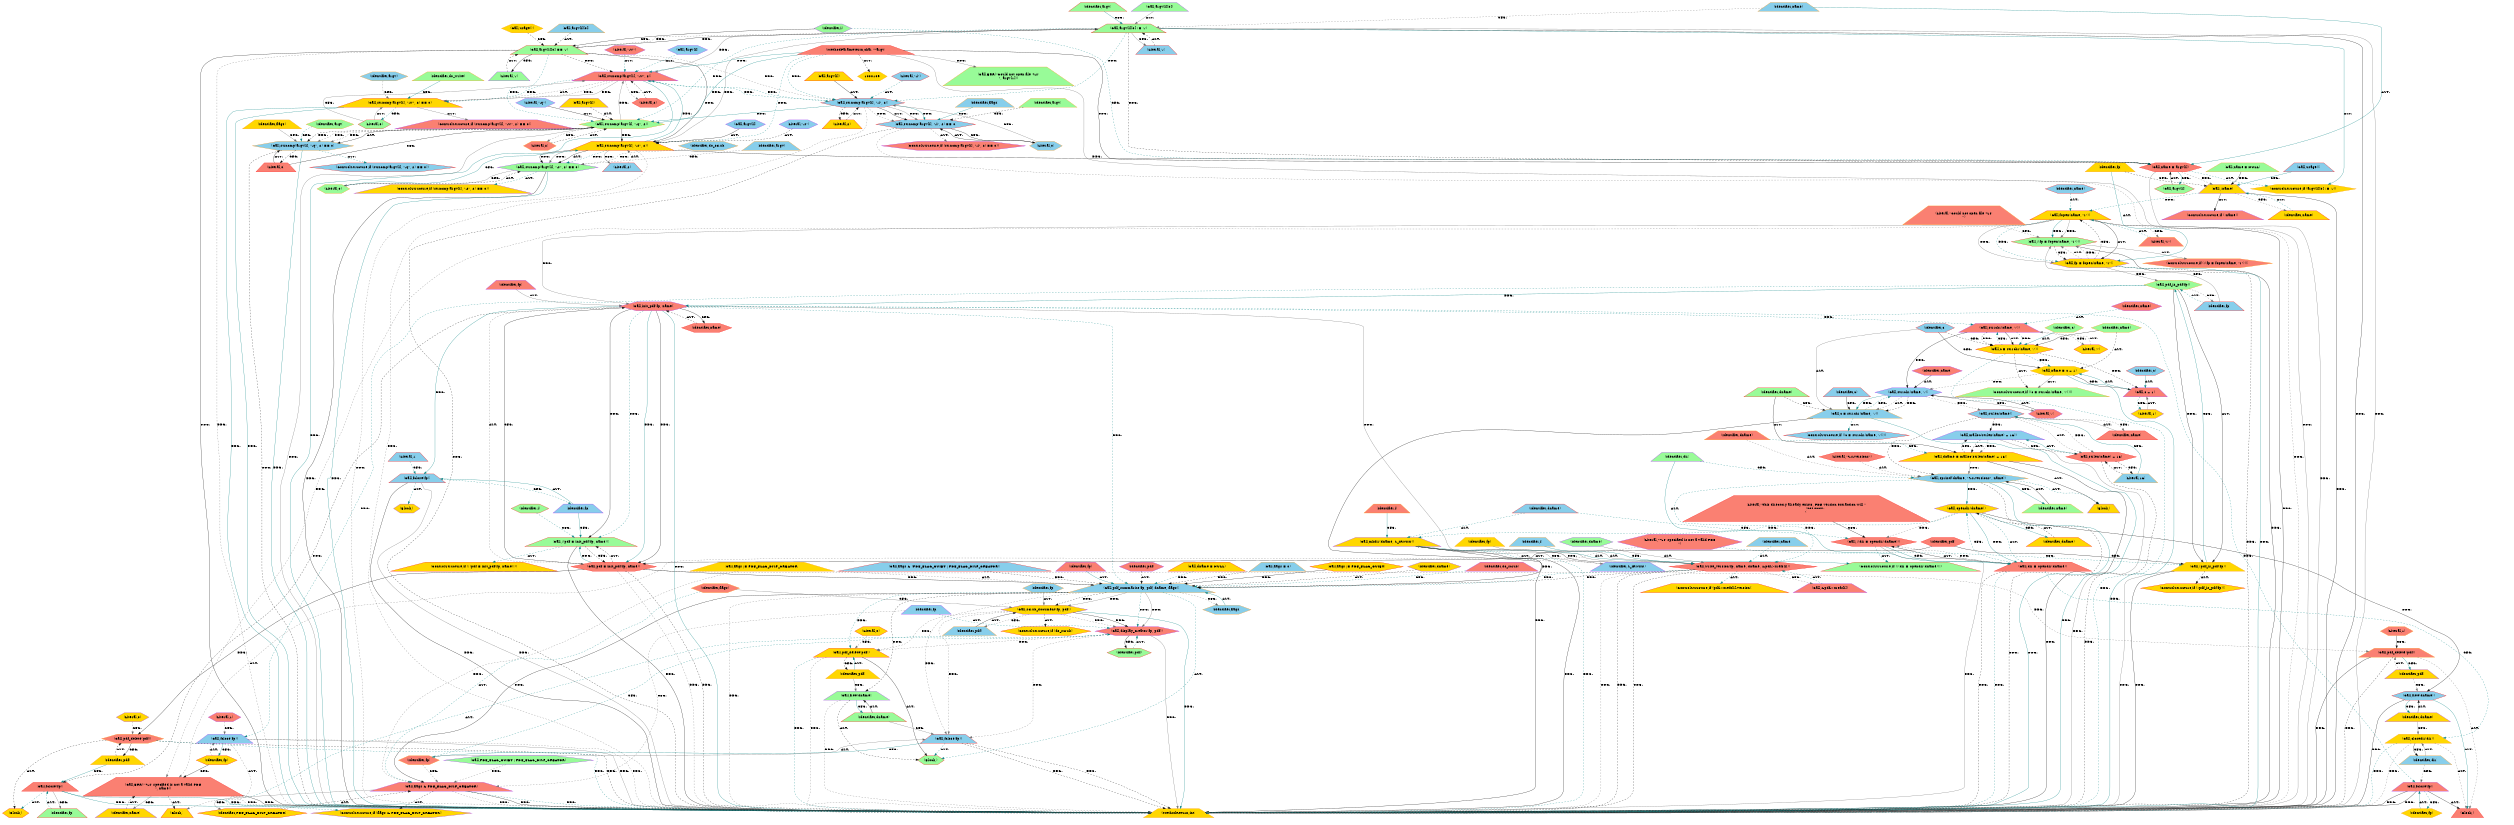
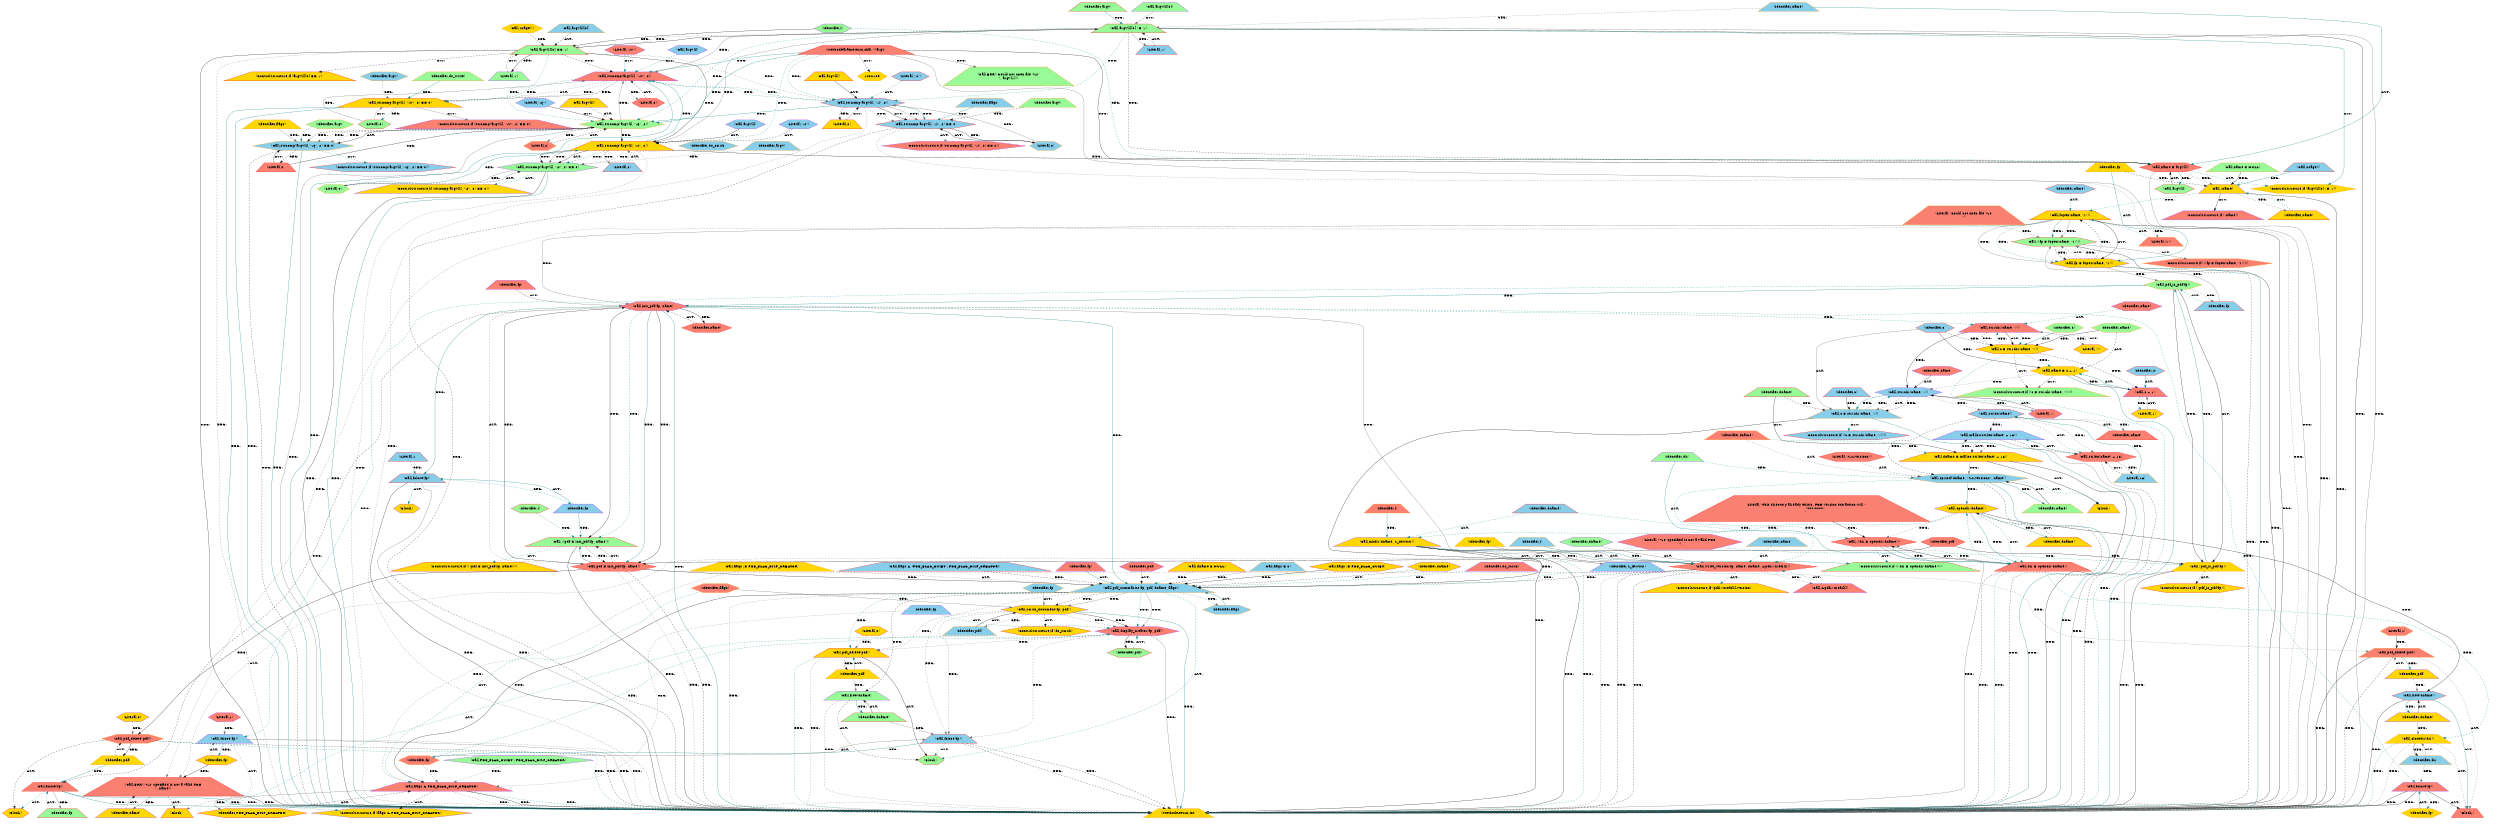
none -> (290, 76)
(1030, 318) -> (1030, 318)
(2469, 653) -> (2469, 653)
